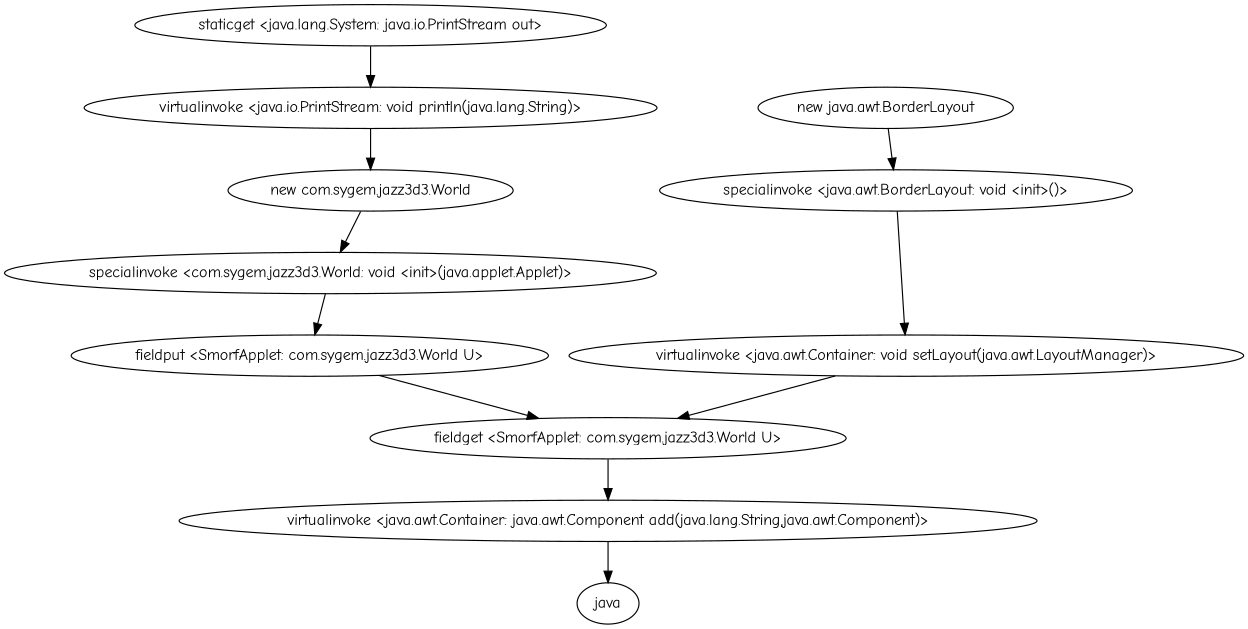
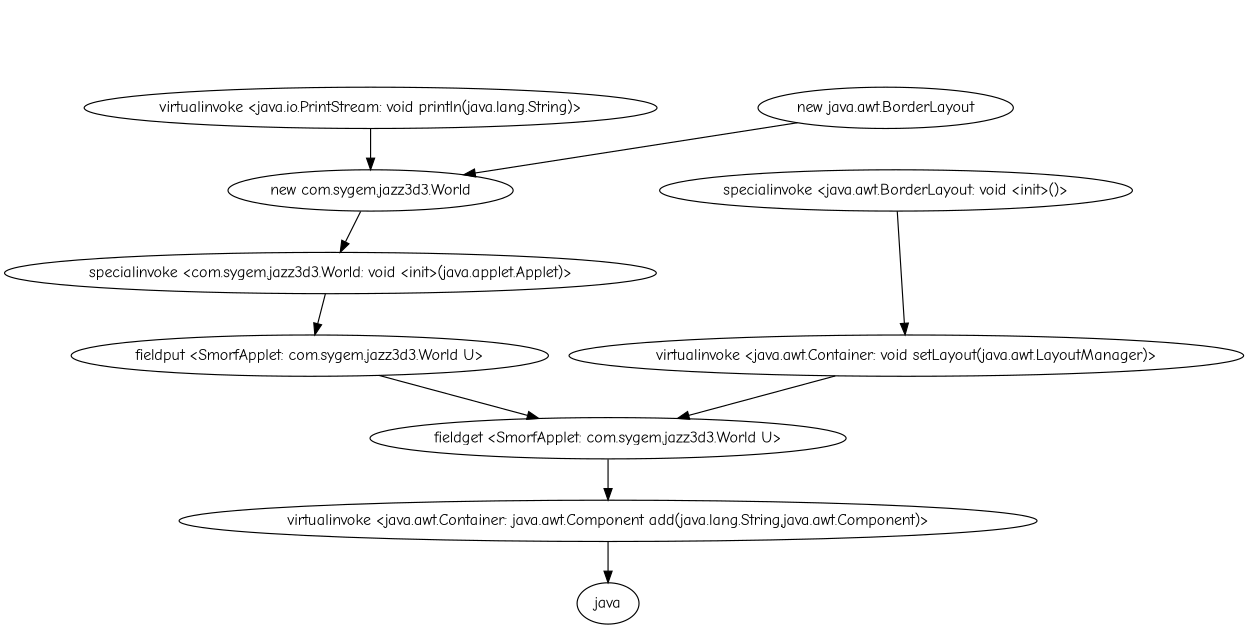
(371, 25) -> none
(890, 144) -> (636, 148)
